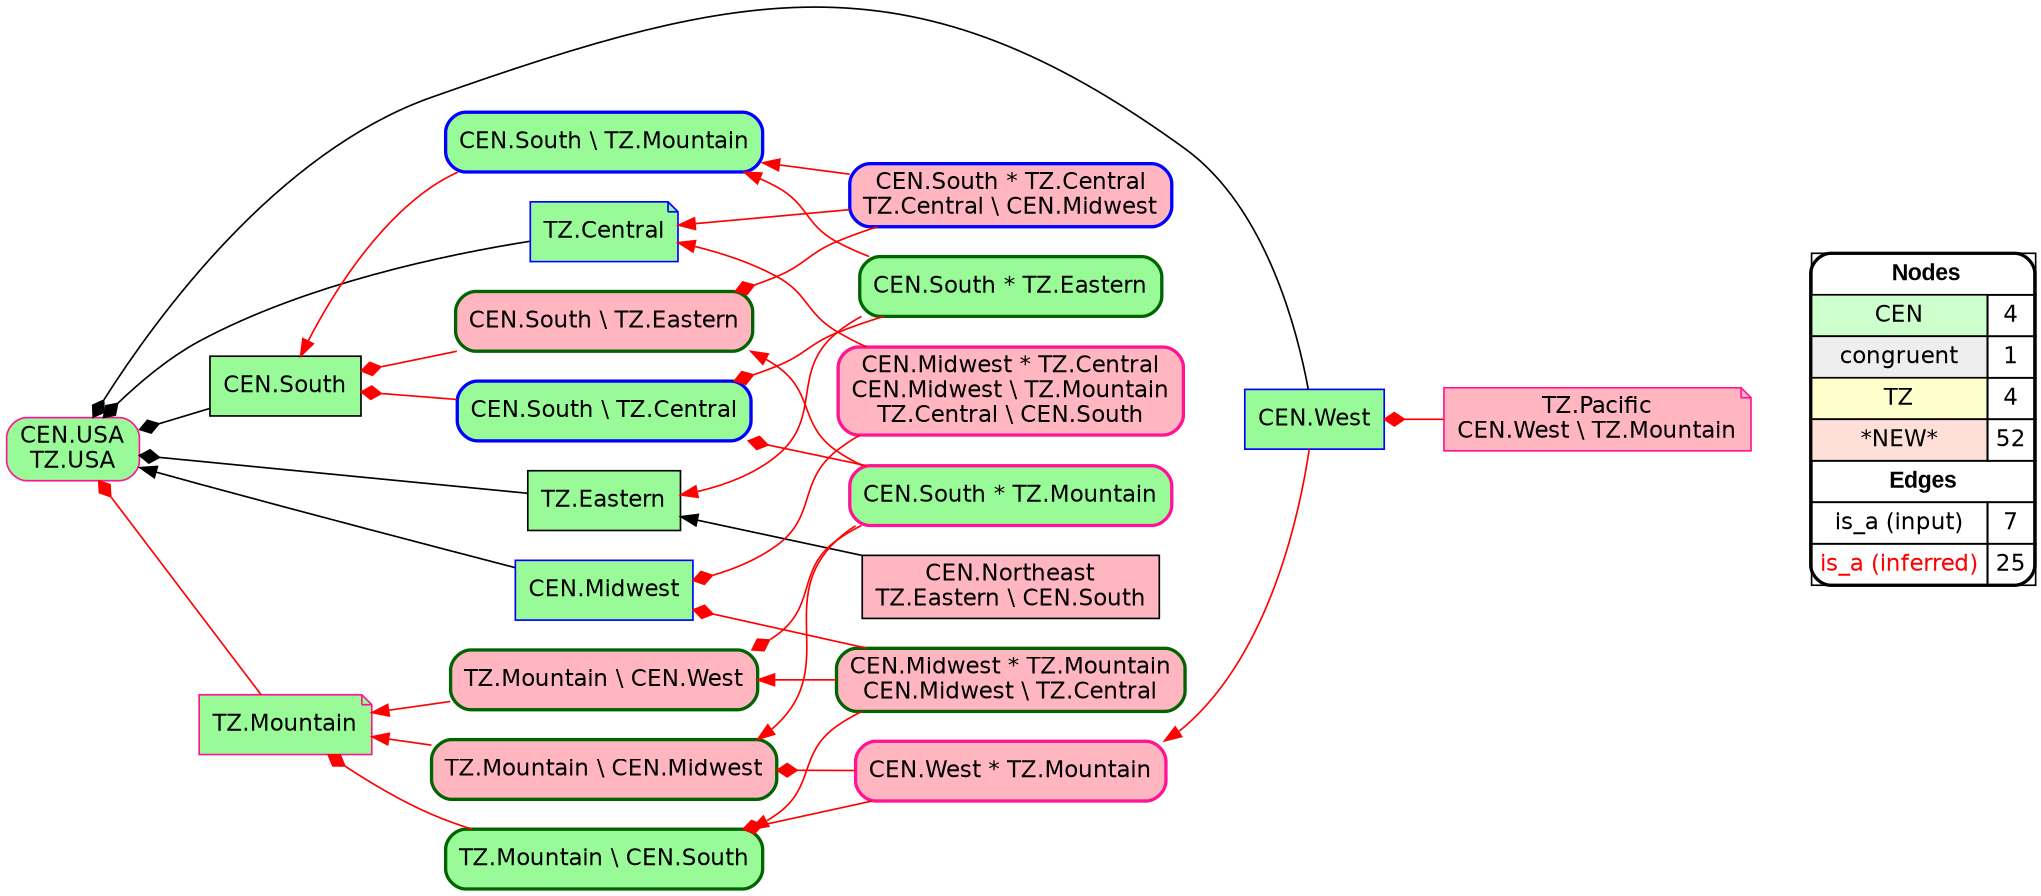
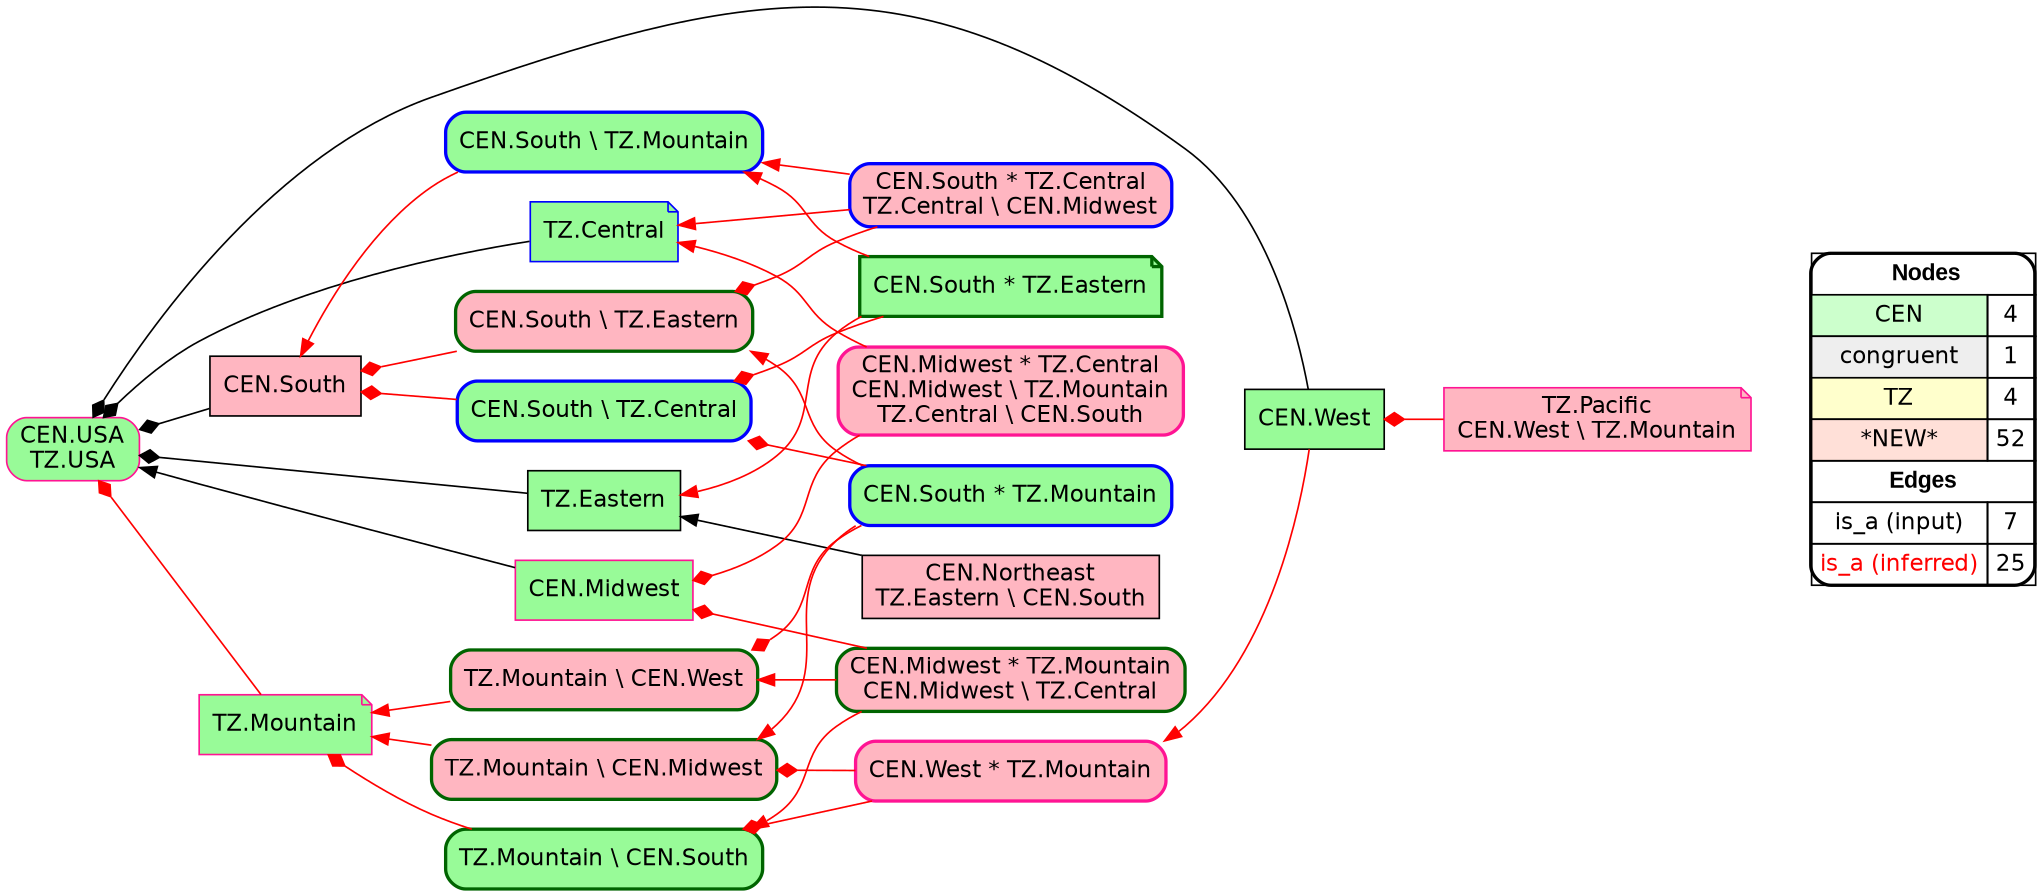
(1011, 287) -> (1011, 287)
(285, 386) -> (285, 386)
(1314, 419) -> (1314, 419)
(1011, 496) -> (1011, 496)
(604, 590) -> (604, 590)
